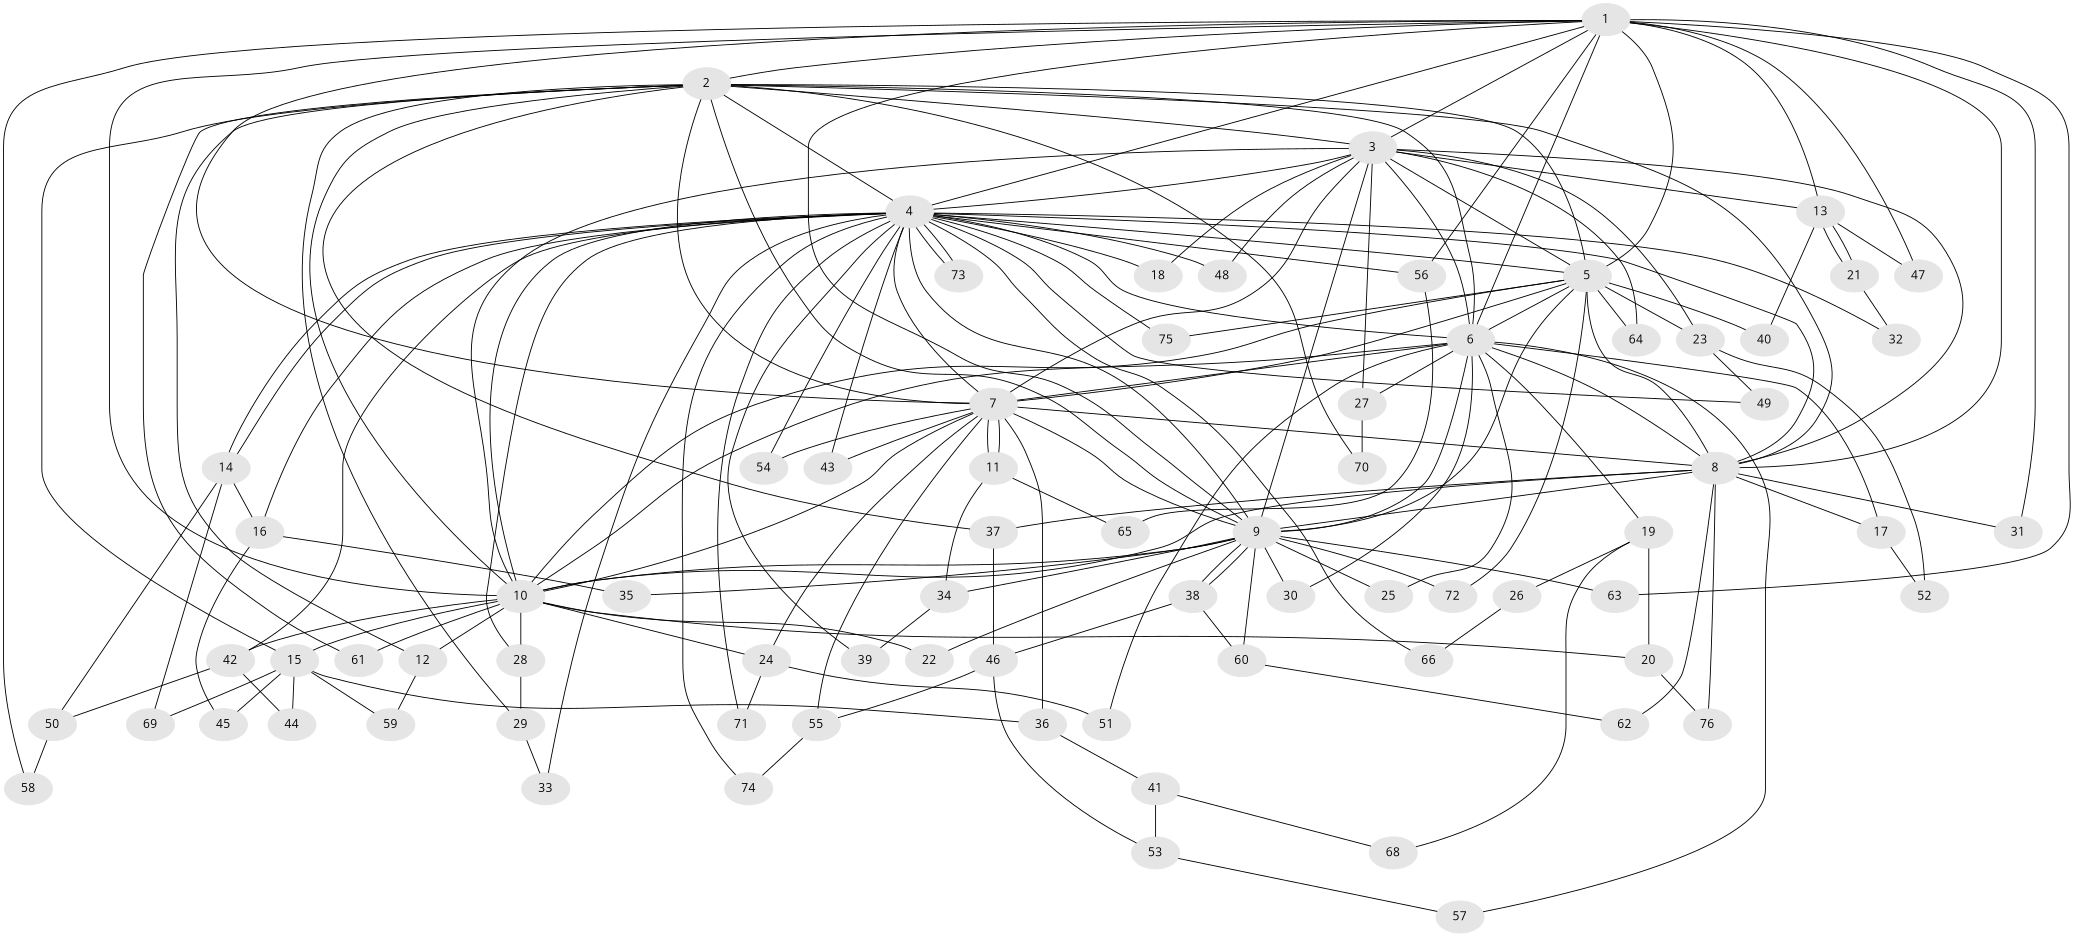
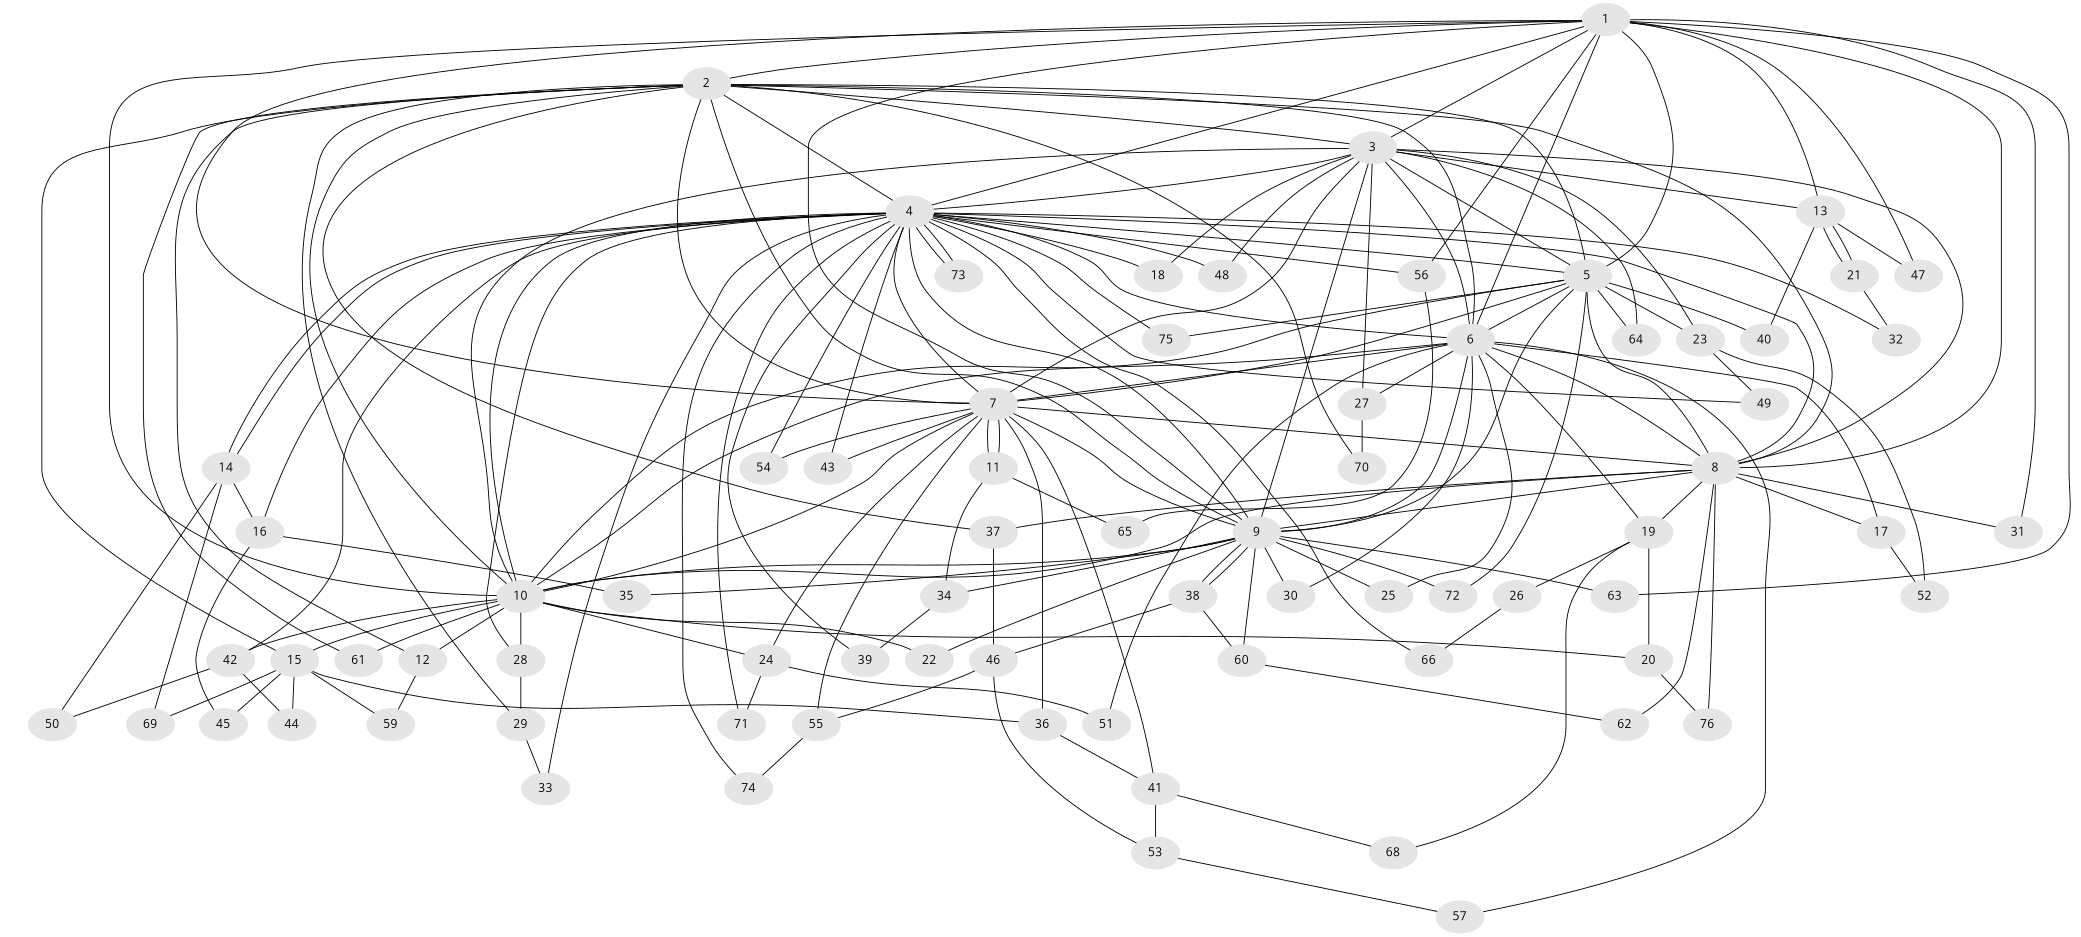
none -> (1682, 500)
none -> (1097, 576)
(28, 789) -> none
